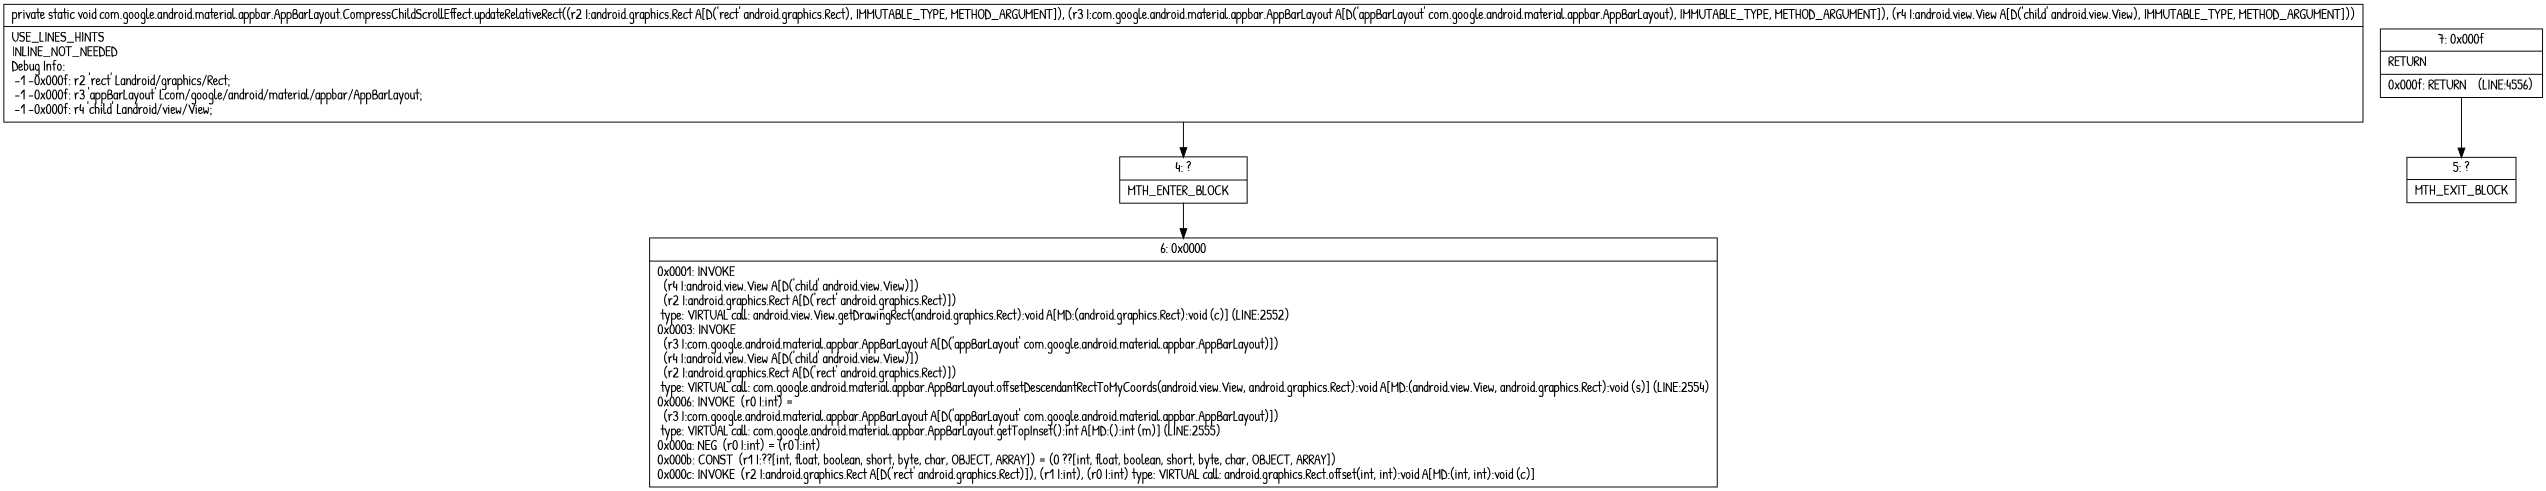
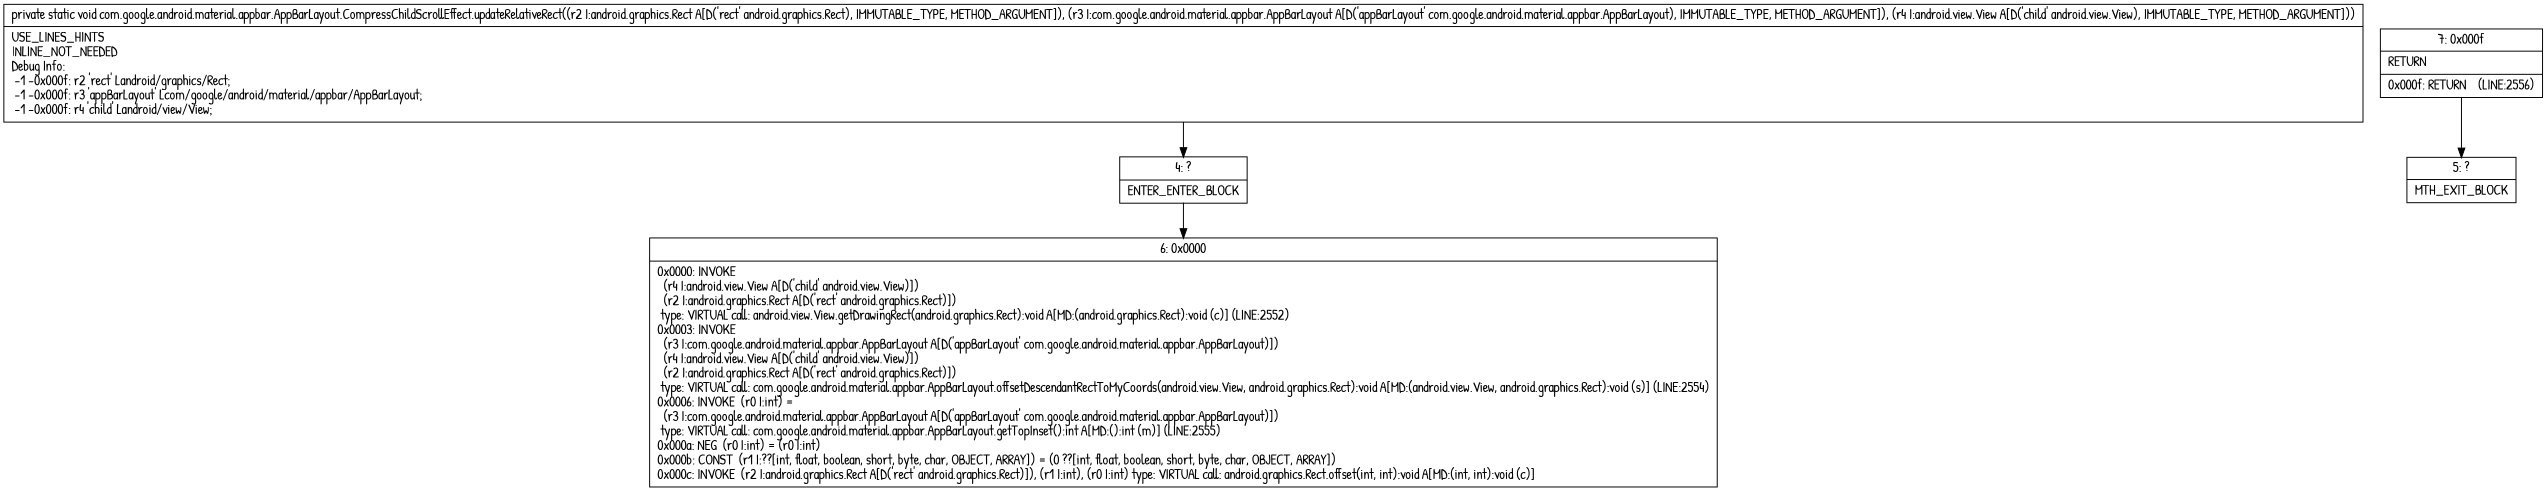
(2461, 85) -> (2461, 85)
(1179, 191) -> (1183, 191)
(699, 272) -> (700, 272)
